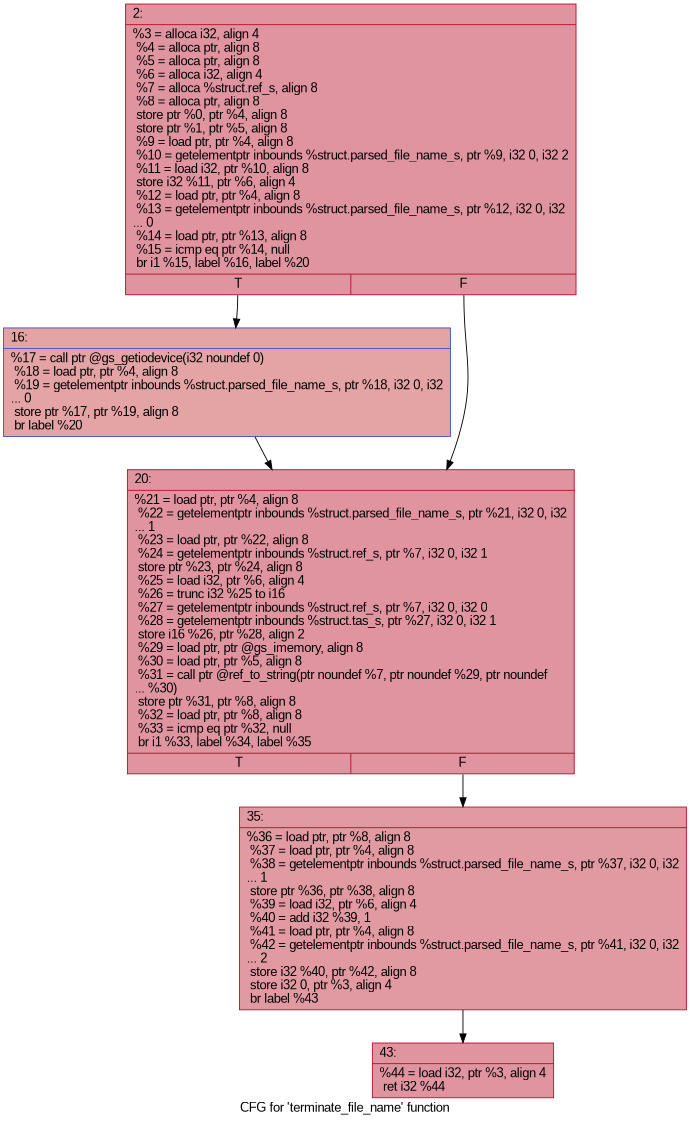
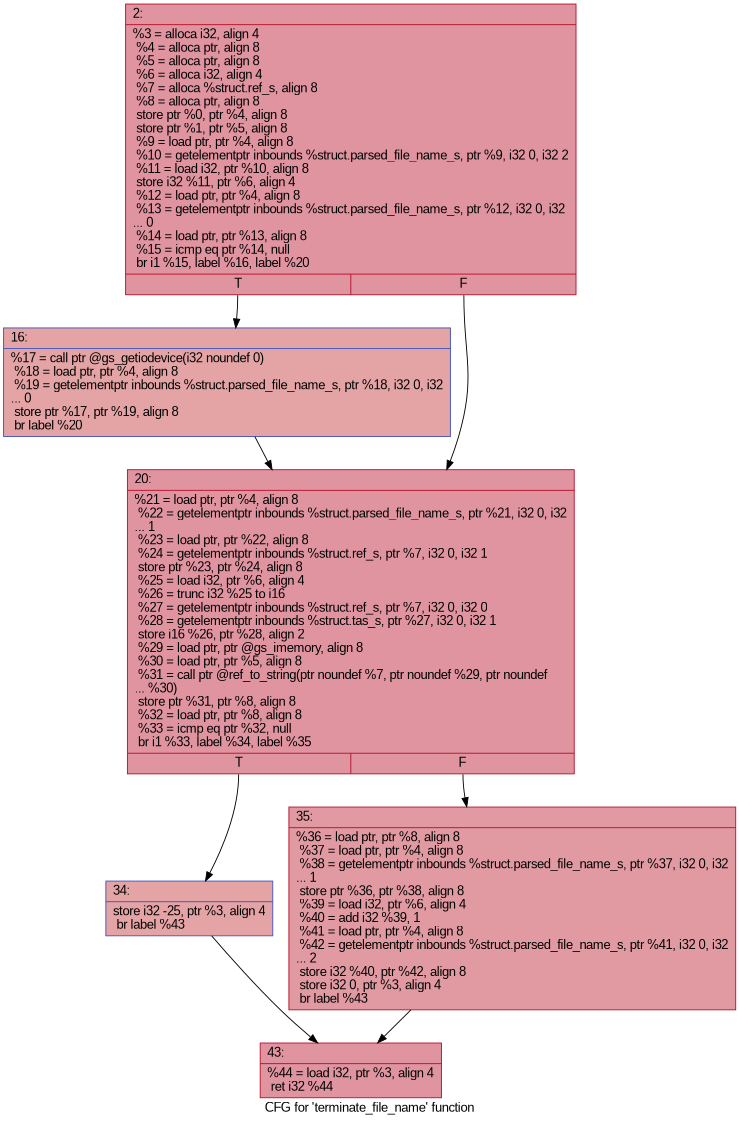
none -> (189, 908)
